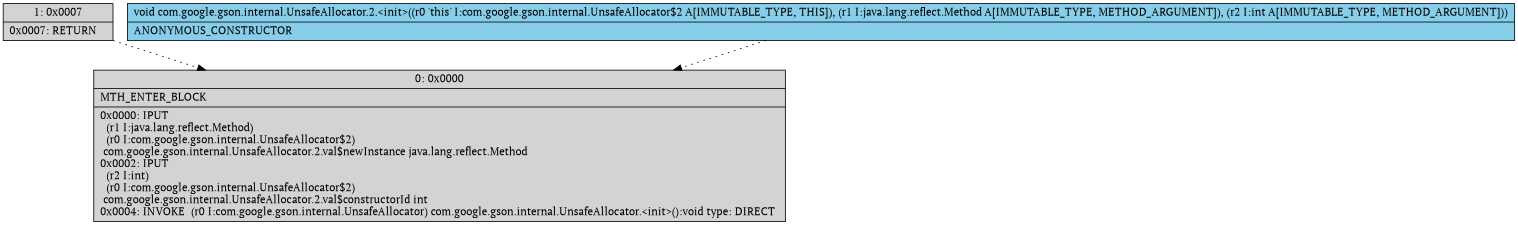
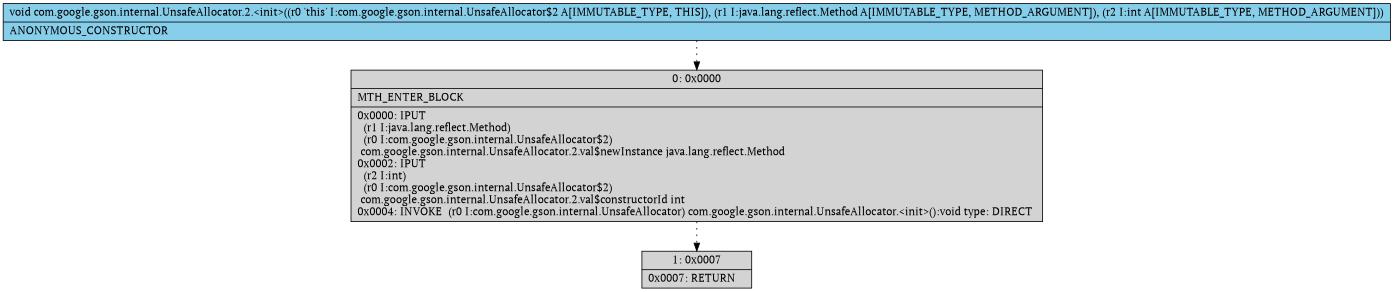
(155, 54) -> (697, 232)
